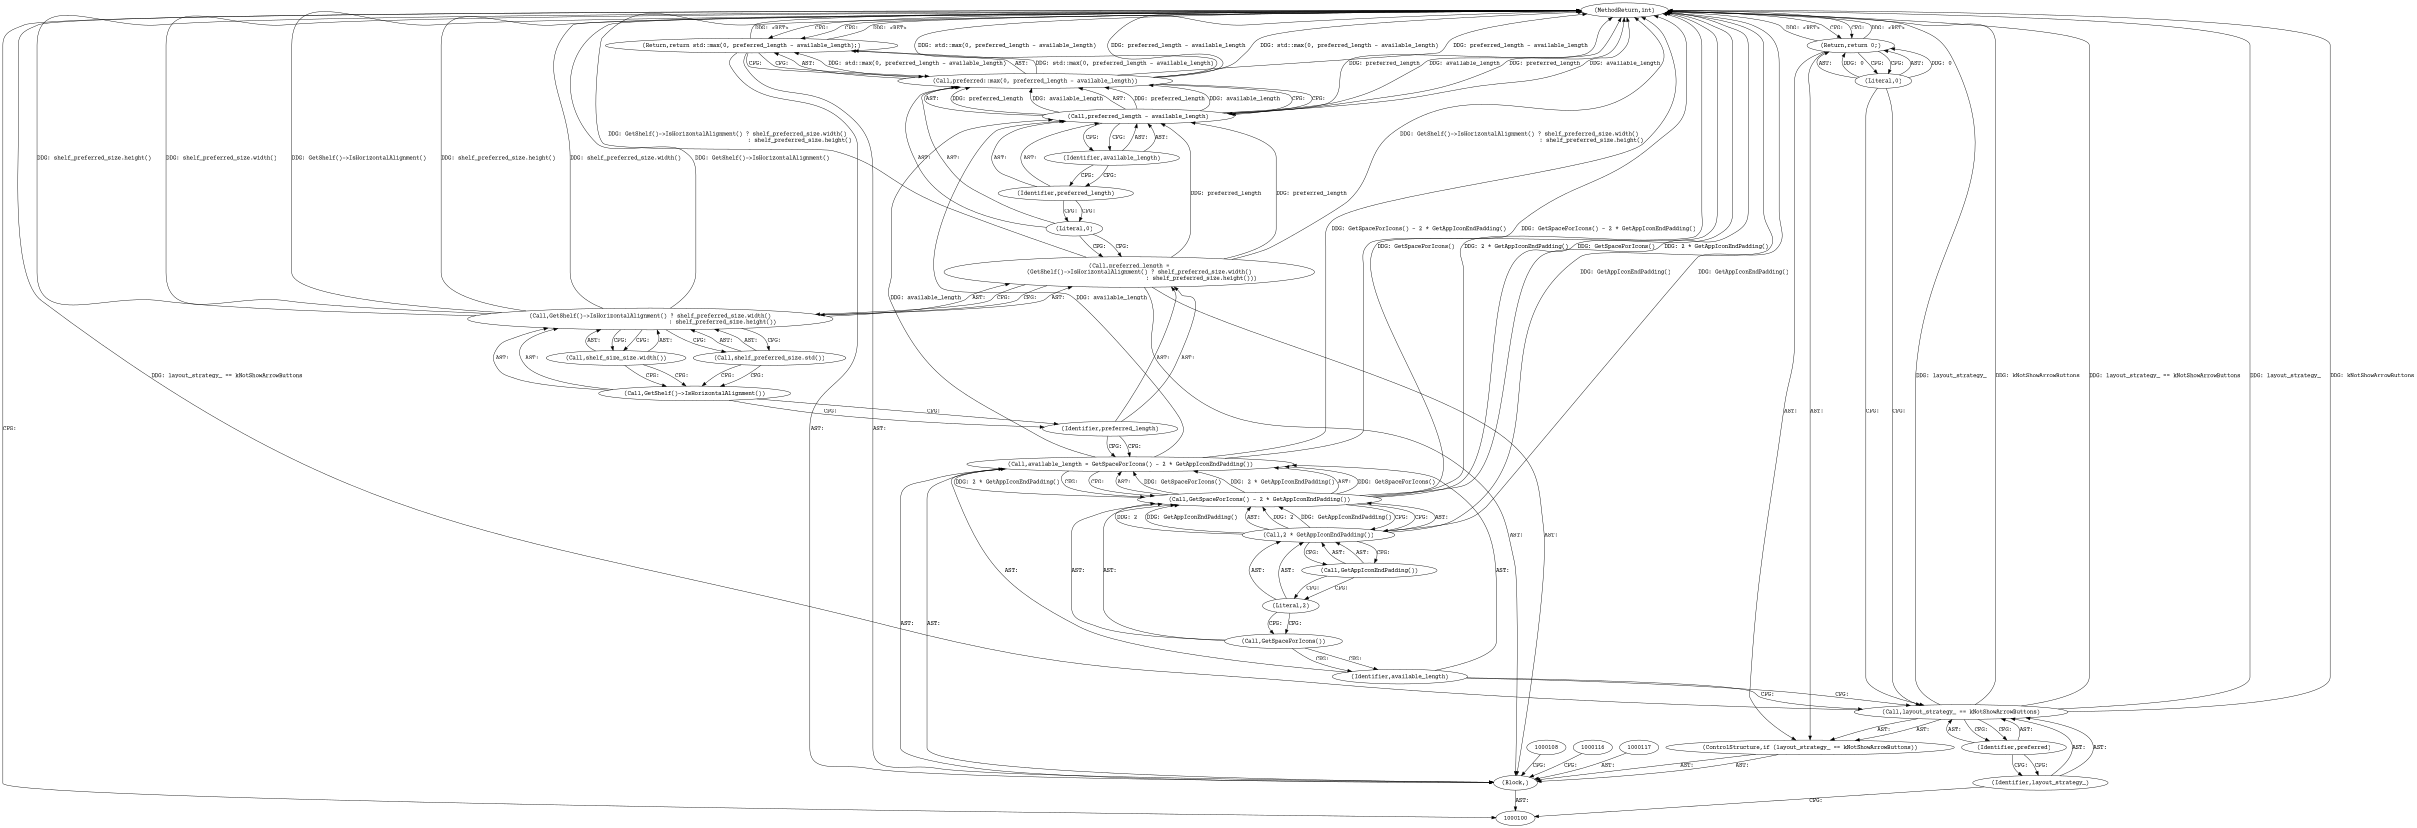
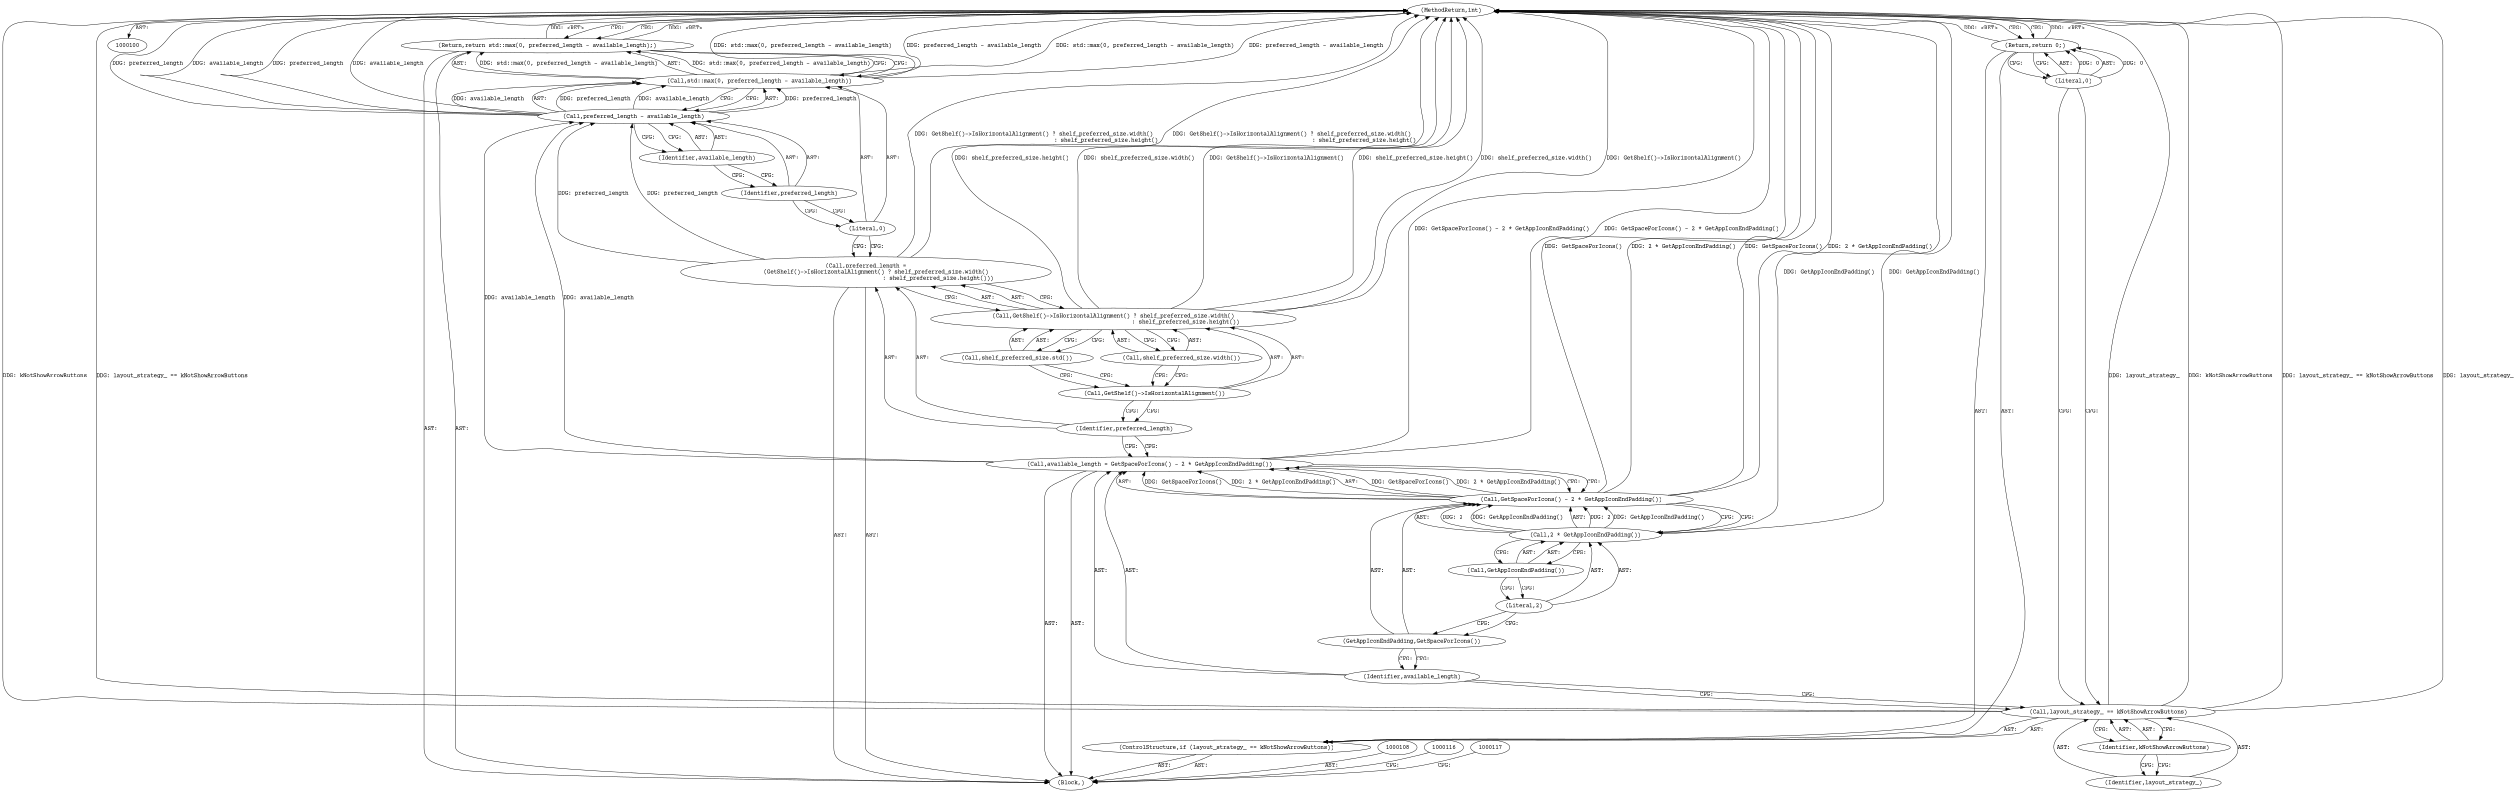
(1035, 81) -> (759, 81)
(616, 358) -> (1181, 358)
(11, 429) -> (144, 28)
(1284, 641) -> (1412, 641)
(2014, 747) -> (2154, 747)
(1541, 765) -> (1334, 765)
(1610, 765) -> (1446, 765)
(1515, 798) -> none
(1761, 802) -> none
